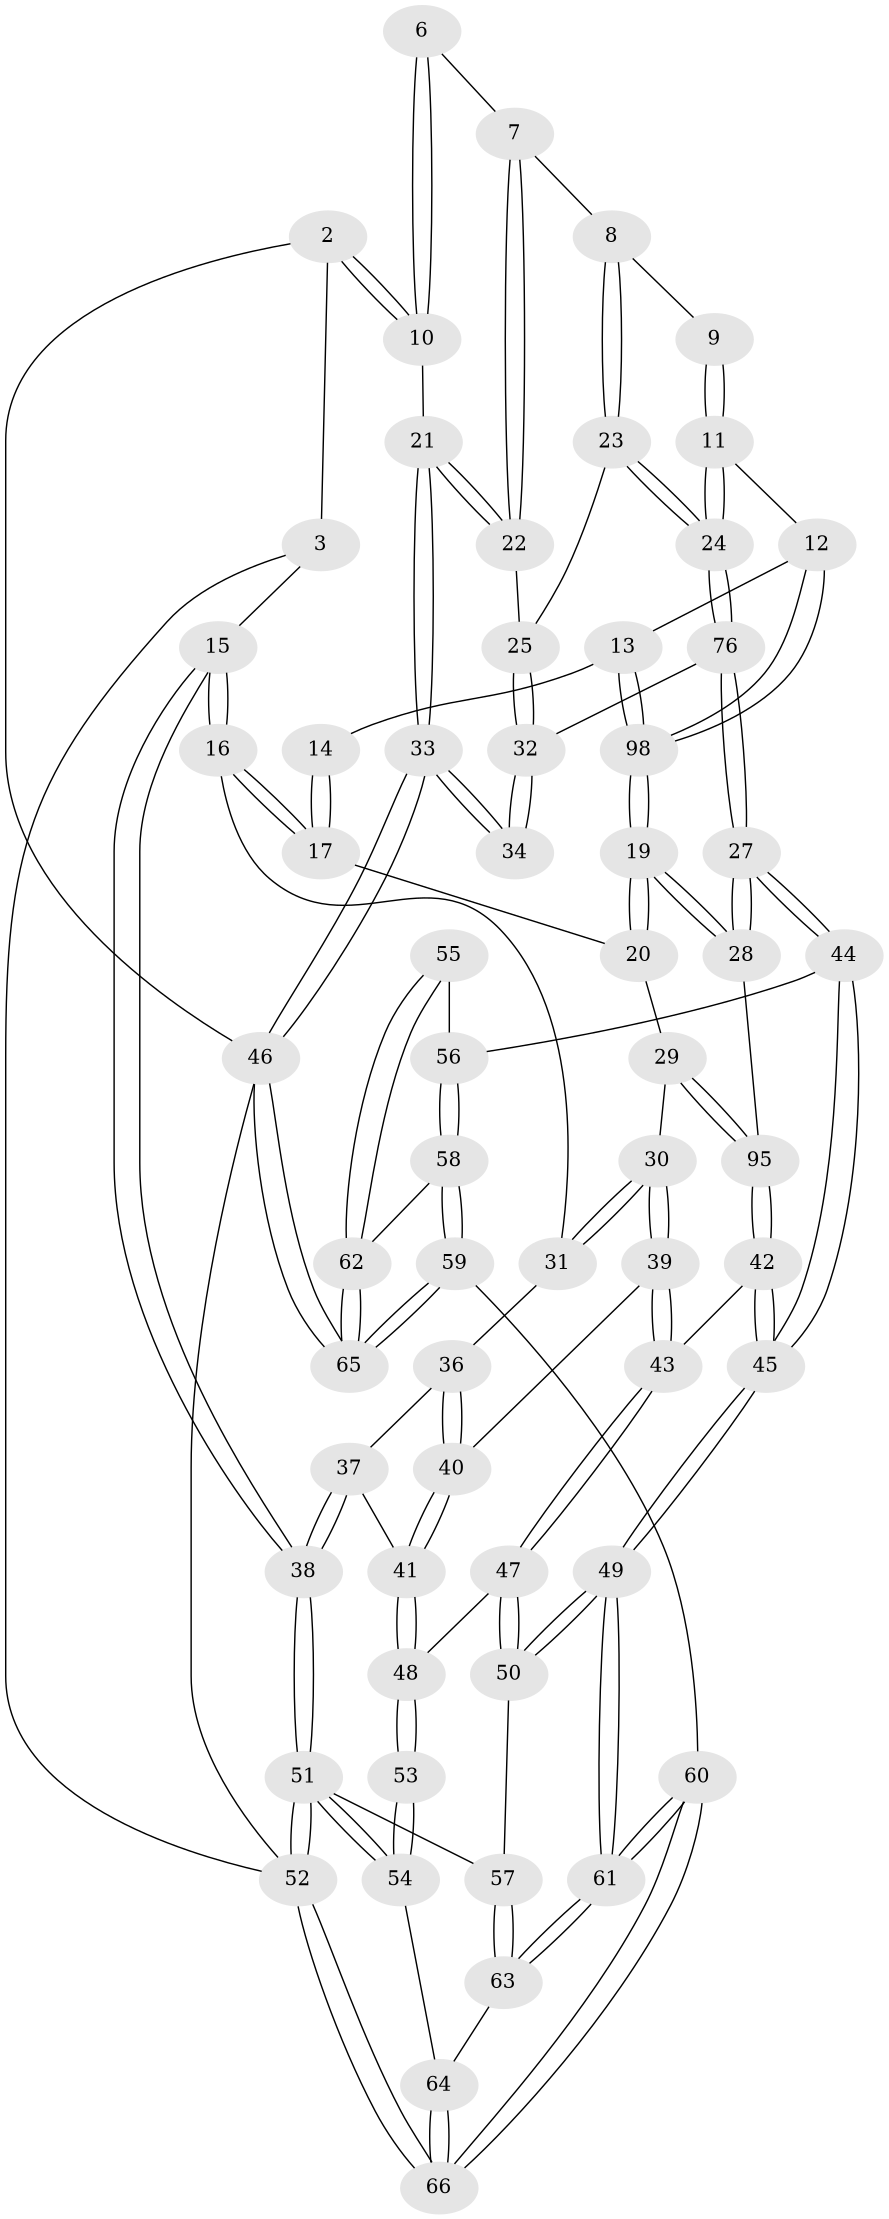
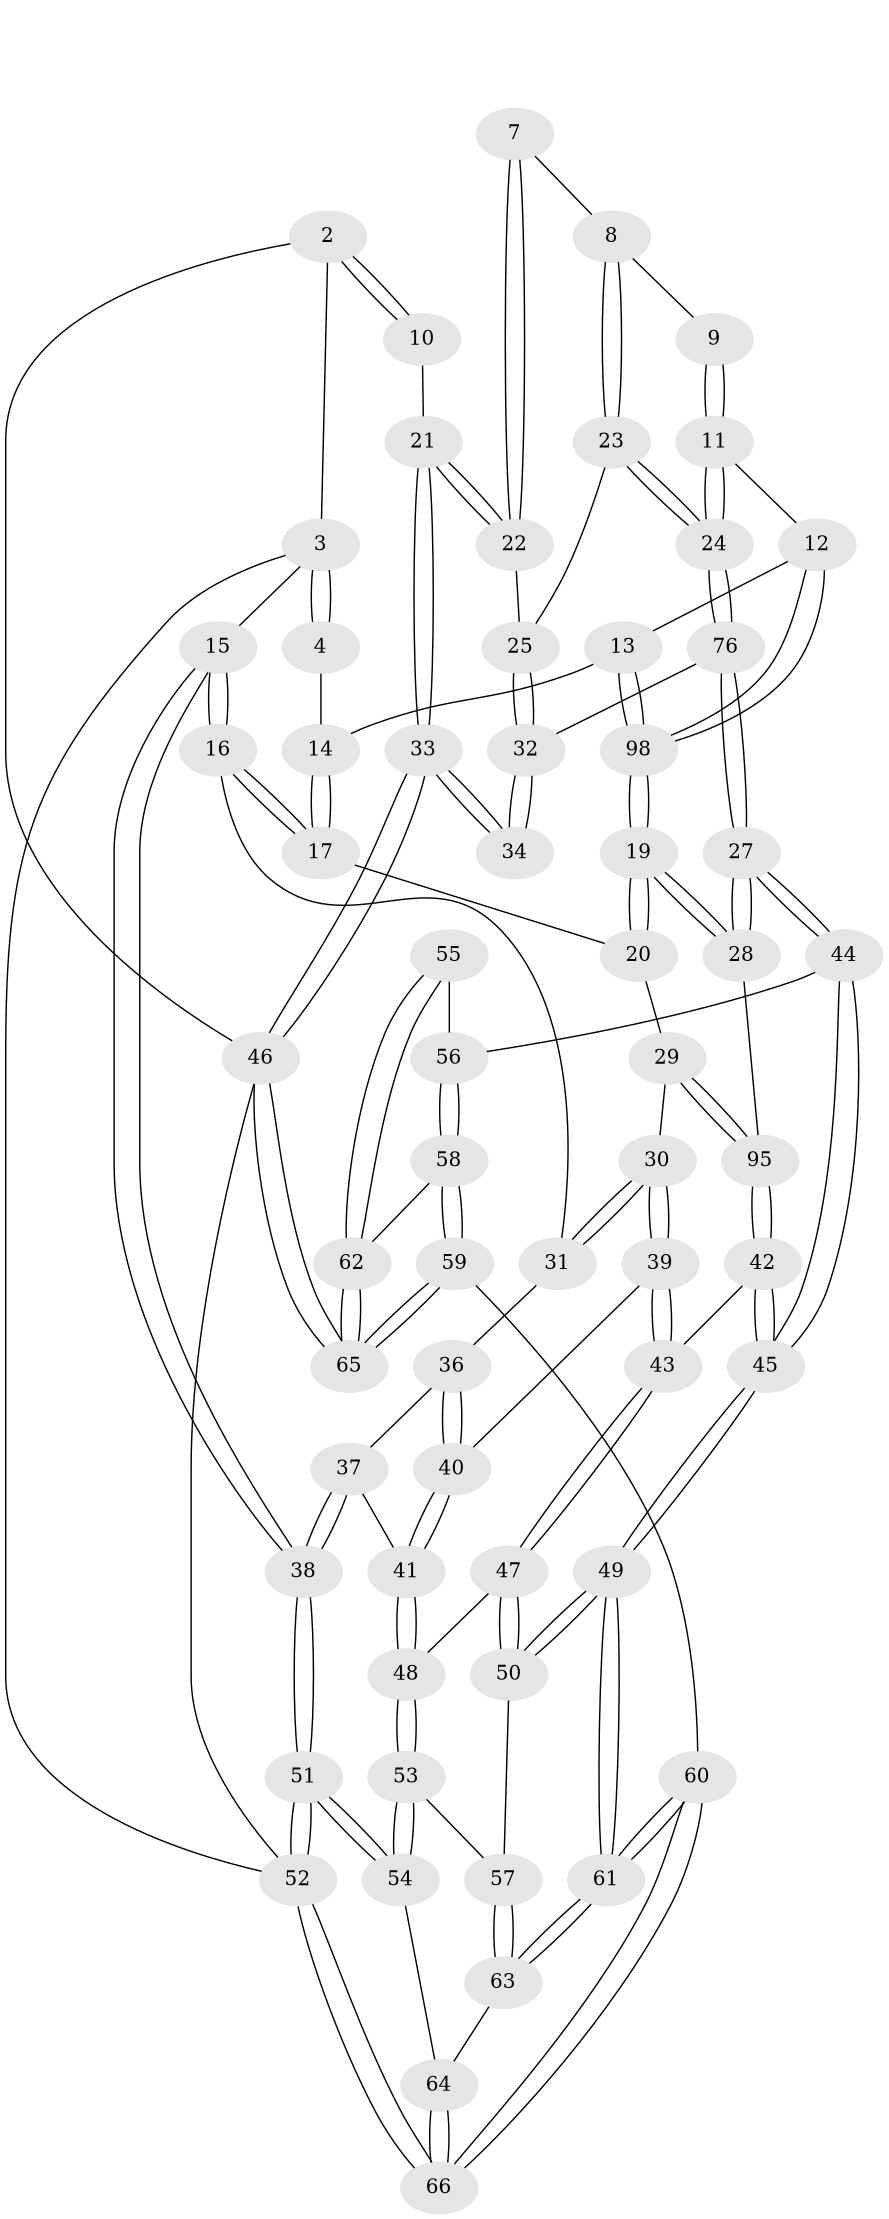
(422, 31) -> none
none -> (321, 648)
(404, 1829) -> (455, 1829)
